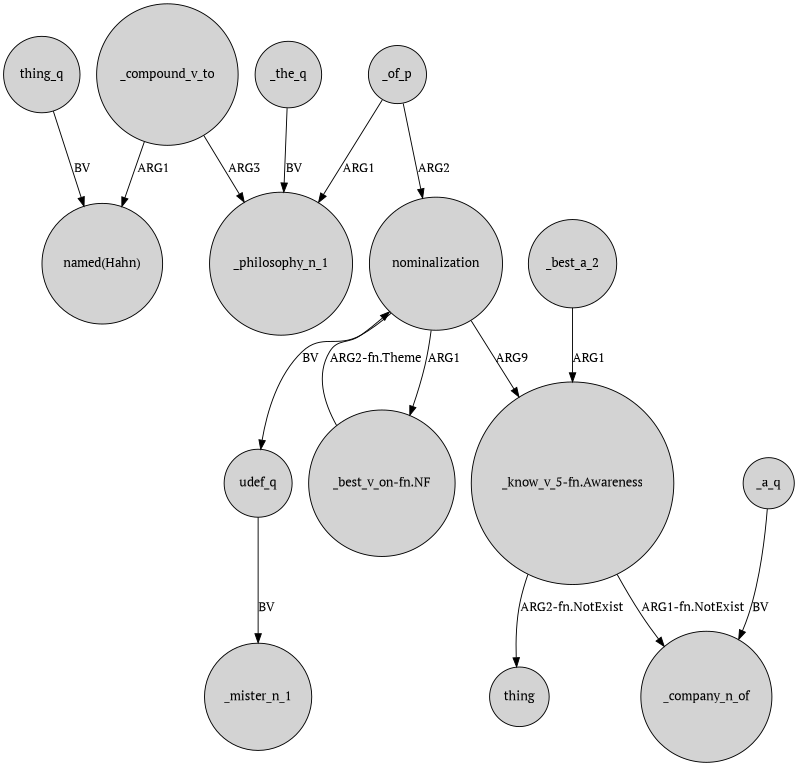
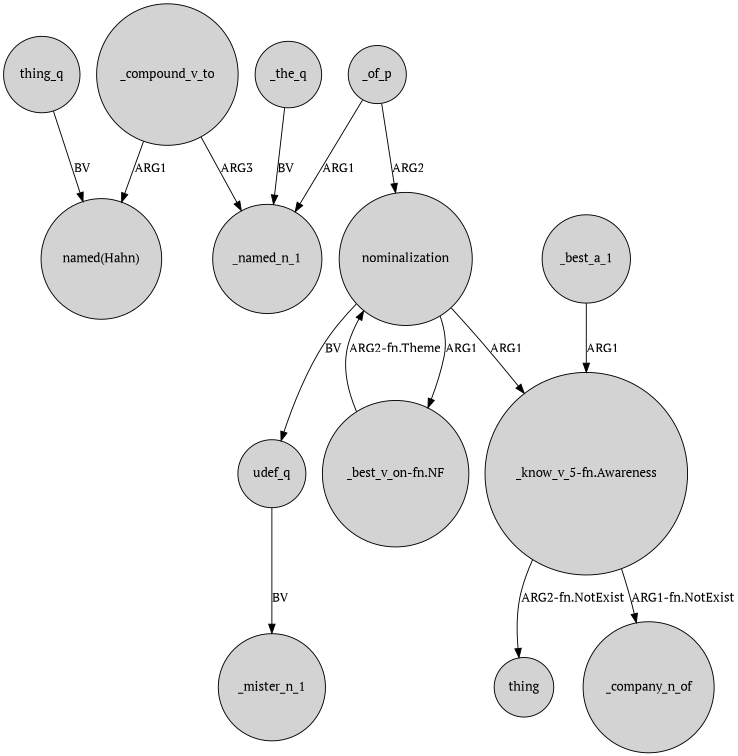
(281, 264) -> (267, 259)
(573, 264) -> (586, 259)
(512, 359) -> (507, 349)
(769, 483) -> none
